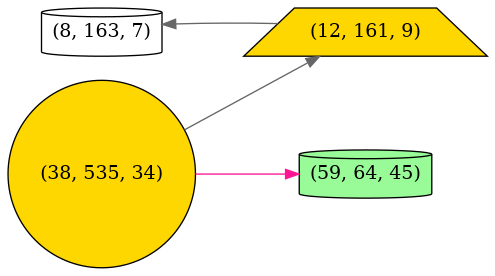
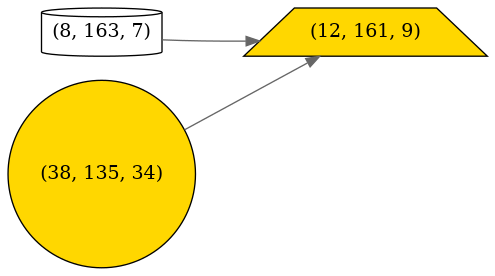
(227, 23) -> (204, 41)
(102, 174) -> (102, 174)
(366, 174) -> none
